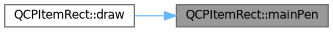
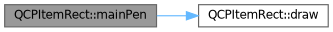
(150, 16) -> (172, 16)
